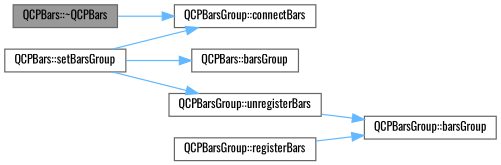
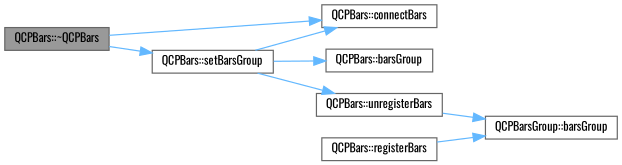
(245, 16) -> (379, 16)
none -> (125, 49)
(245, 105) -> (379, 105)
(245, 149) -> (379, 149)
